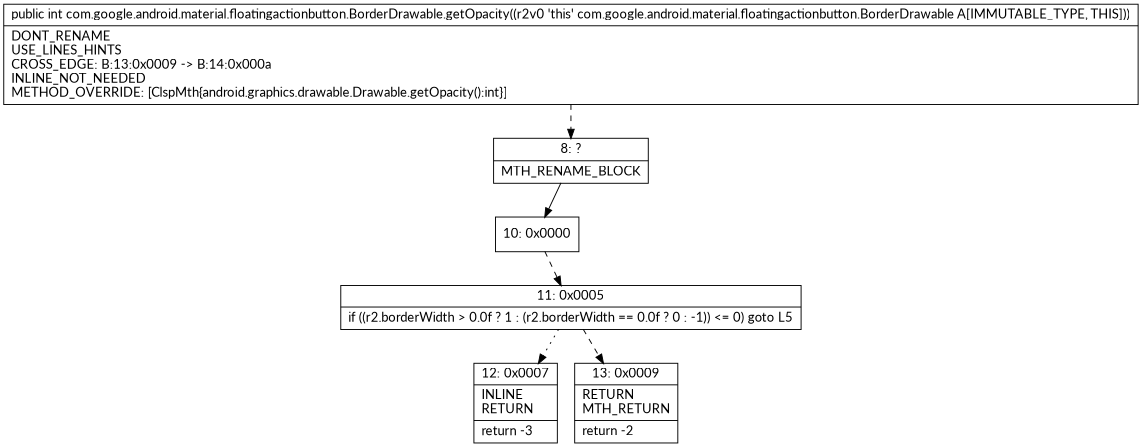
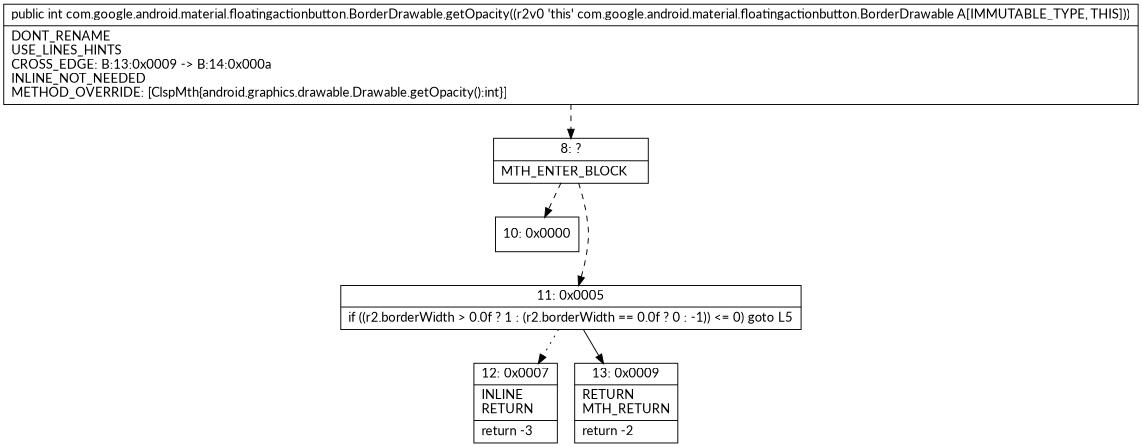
(571, 172) -> (564, 172)
(555, 196) -> (555, 196)
(551, 264) -> (588, 230)
(591, 342) -> (591, 342)
